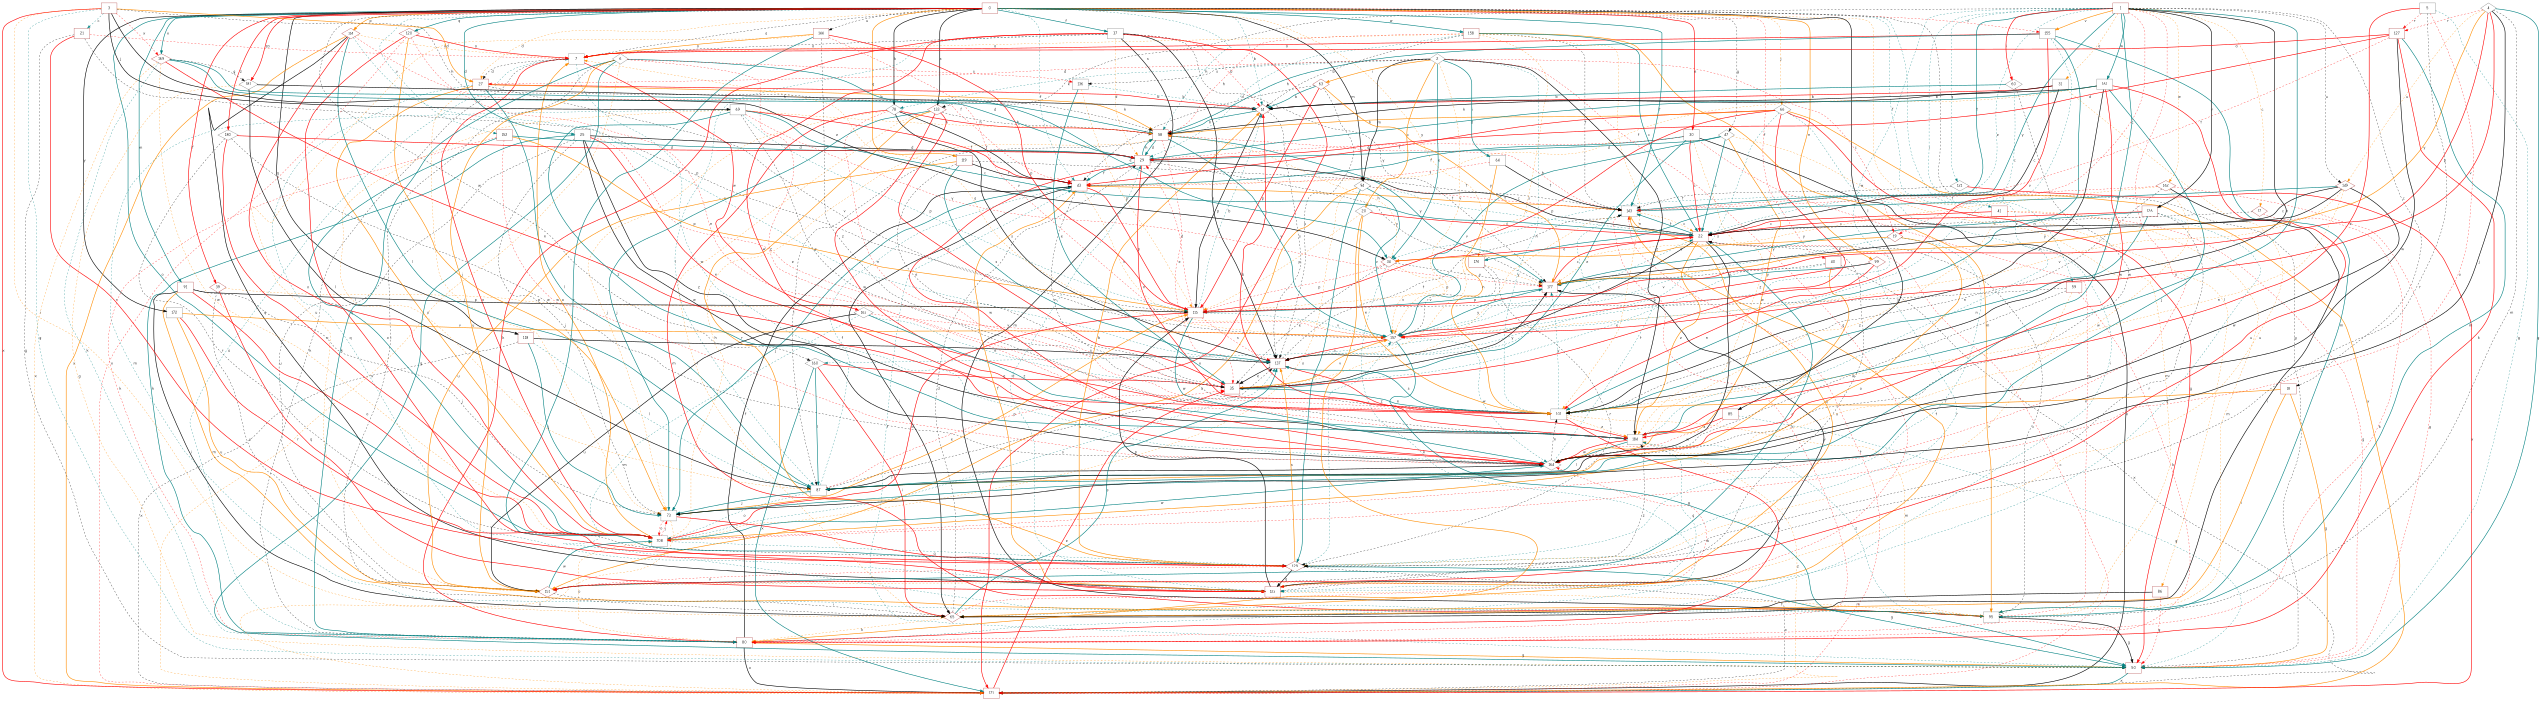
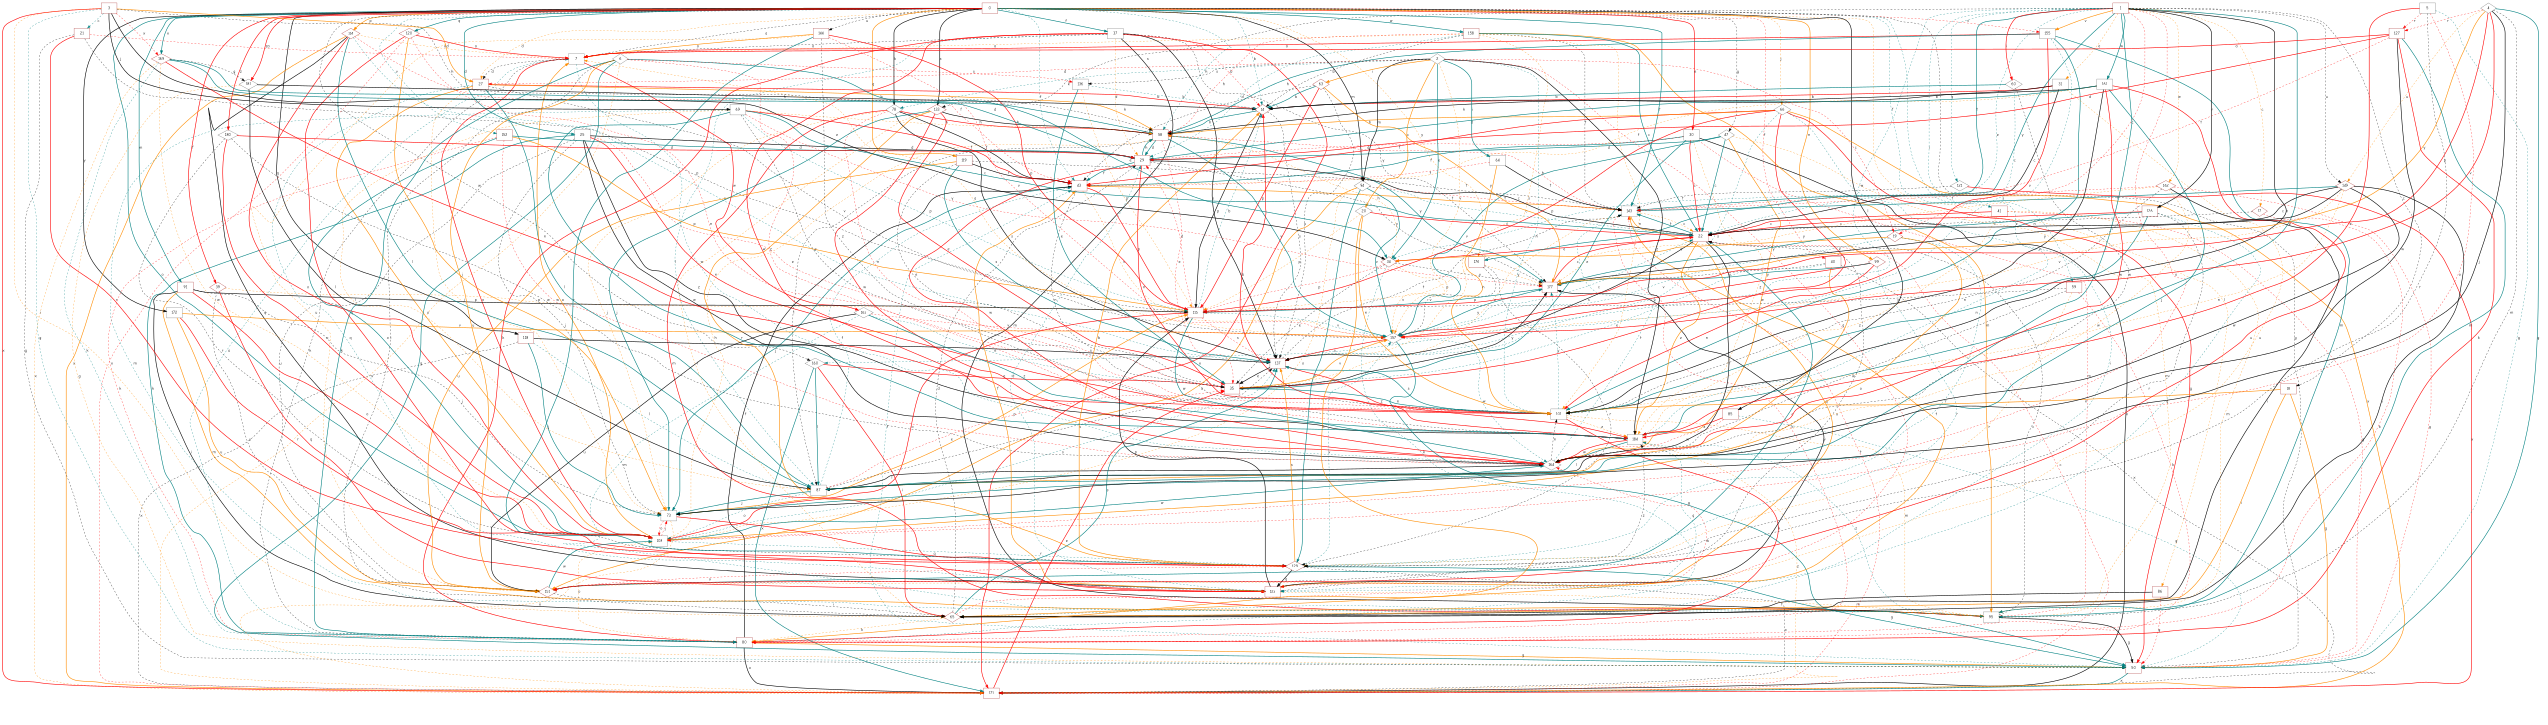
(1014, 124) -> (1014, 124)
(862, 341) -> (1967, 608)
(660, 541) -> (660, 541)
